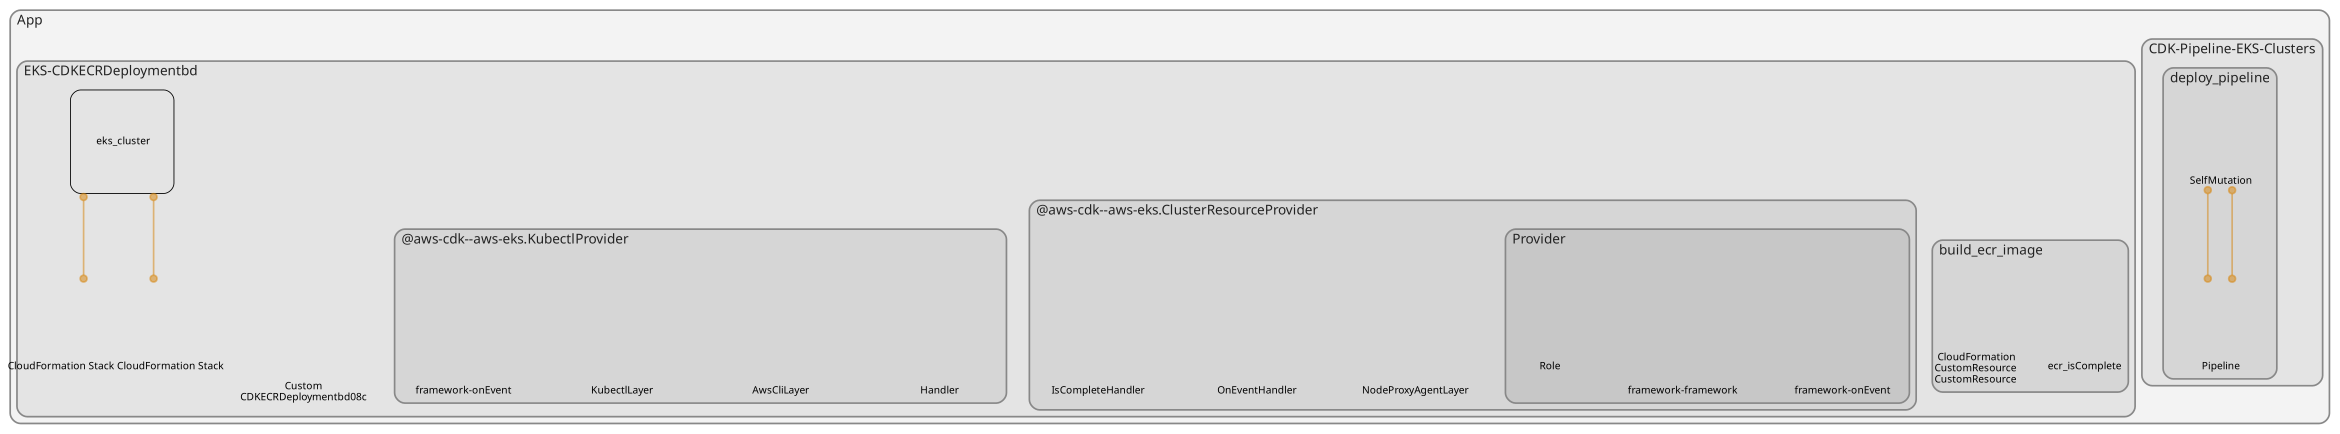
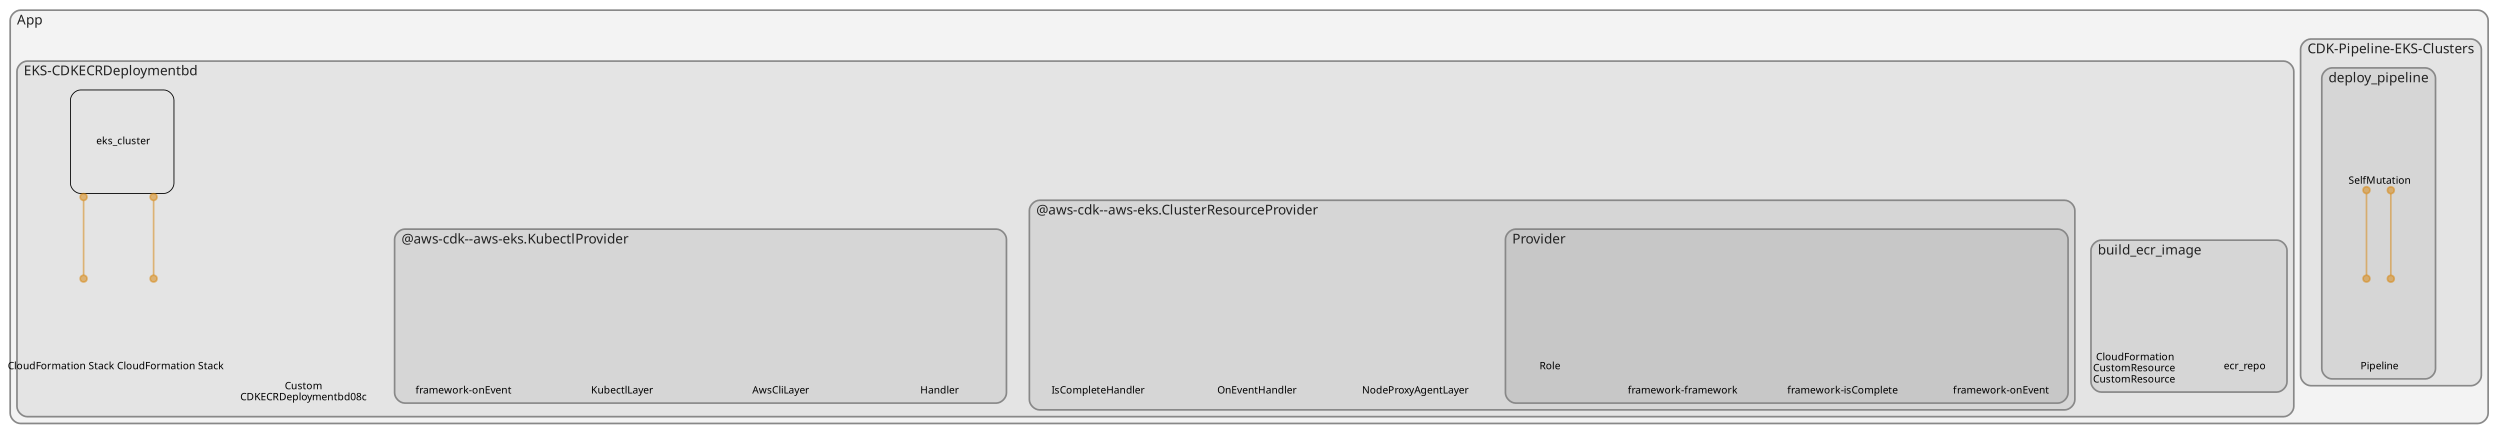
none -> (1841, 327)
(2085, 327) -> (2244, 327)
